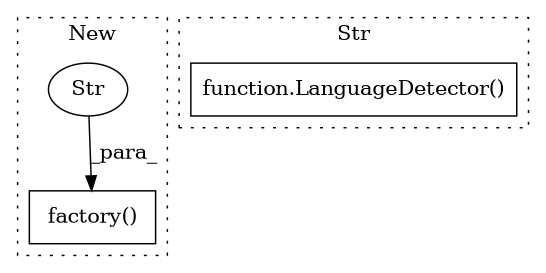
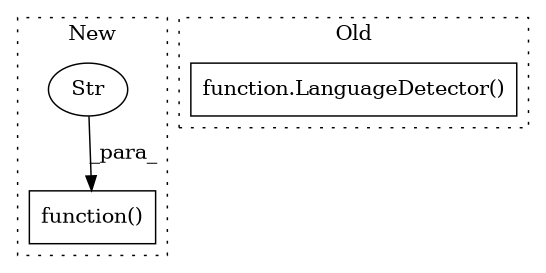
(354, 34) -> (354, 34)
(92, 217) -> (92, 217)
